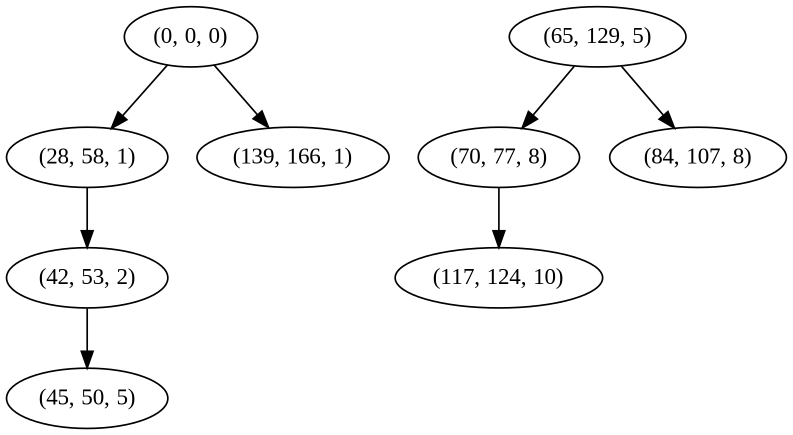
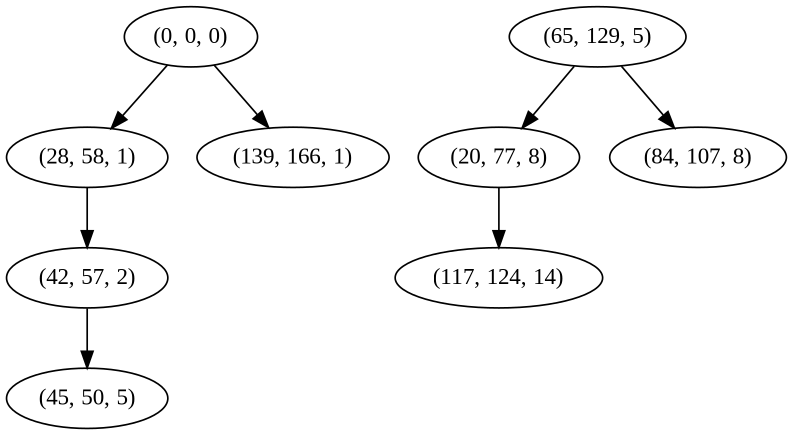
(499, 157) -> (499, 157)
(87, 278) -> (87, 278)
(499, 278) -> (499, 278)
